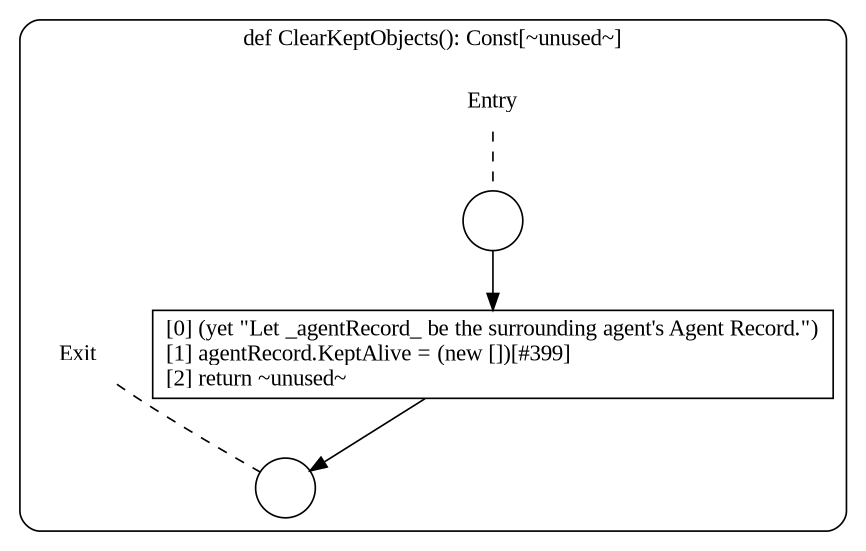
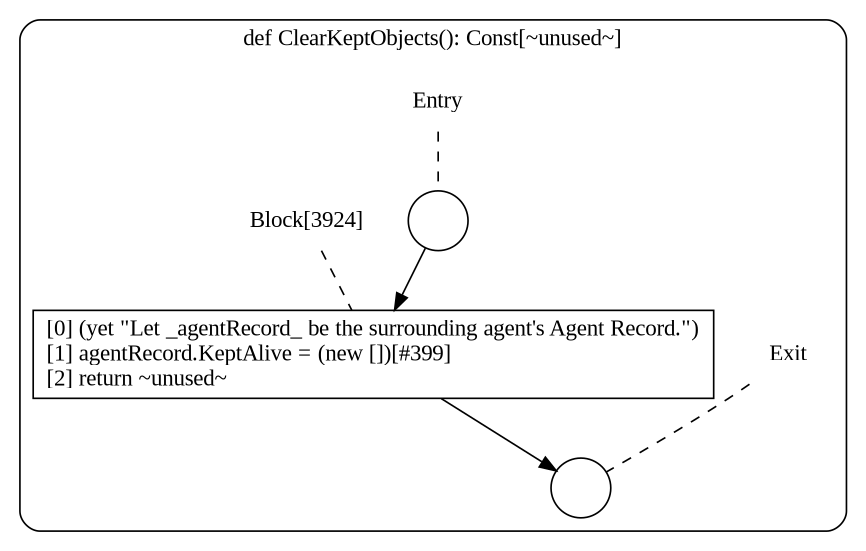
none -> (307, 221)
